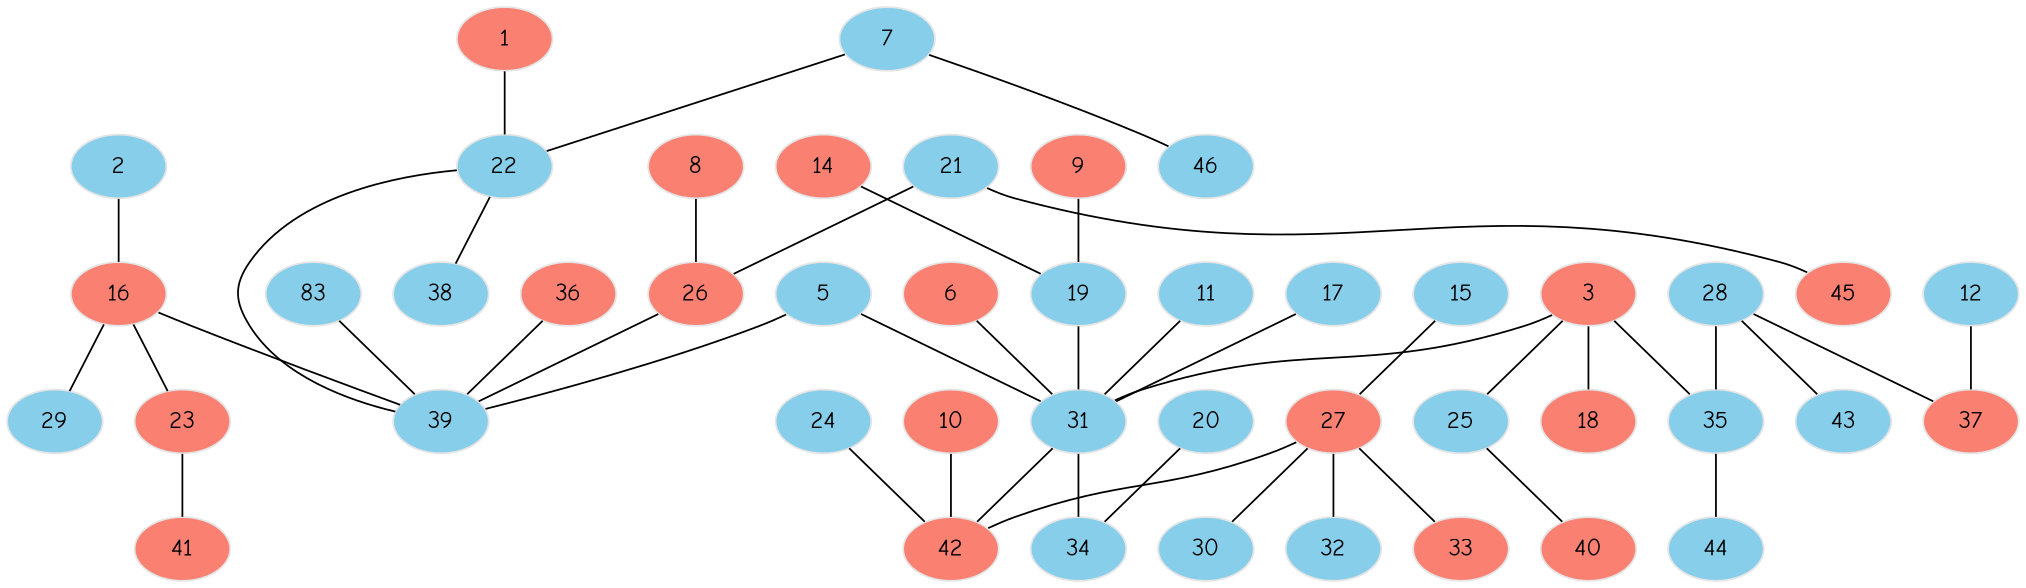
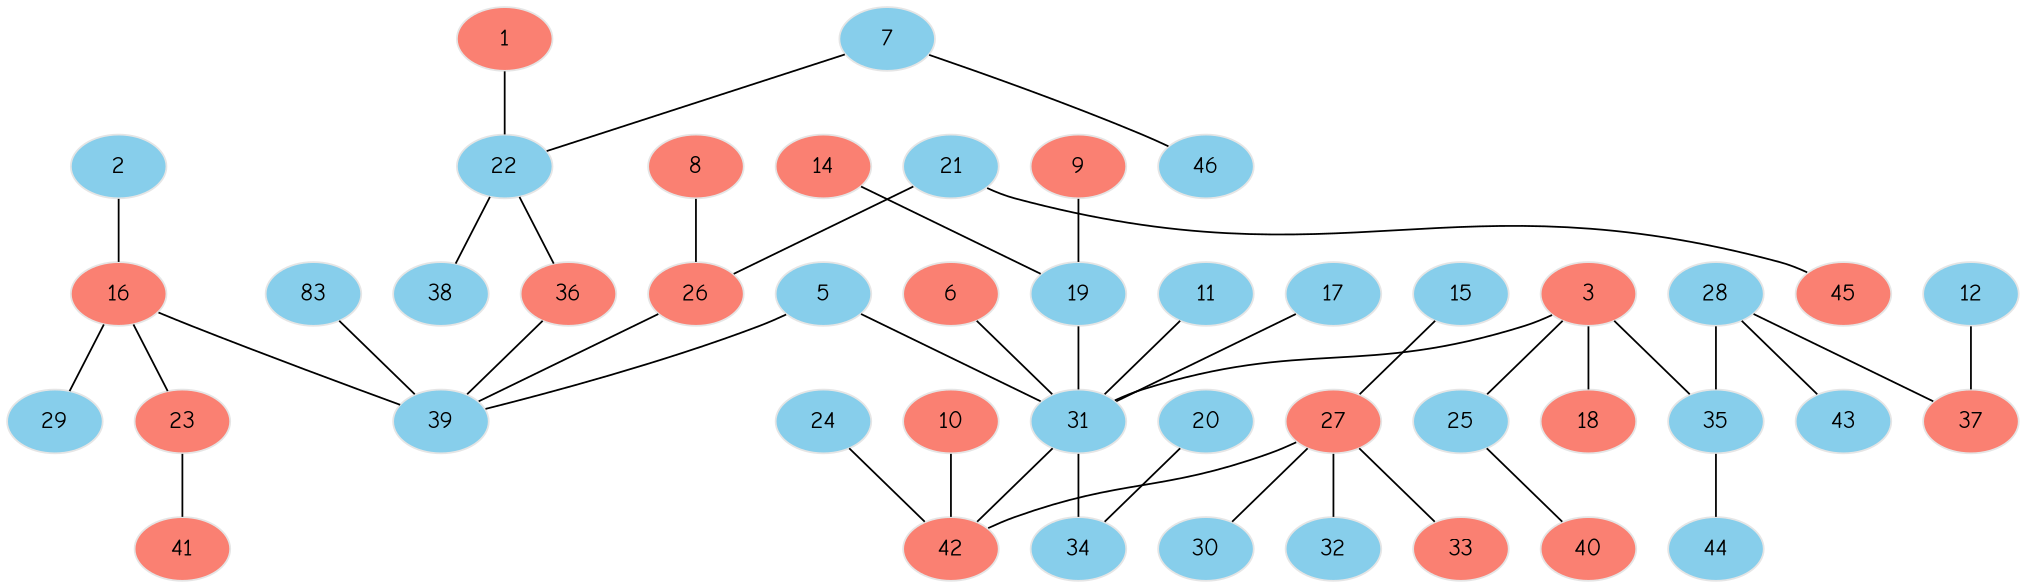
(247, 266) -> (537, 230)
